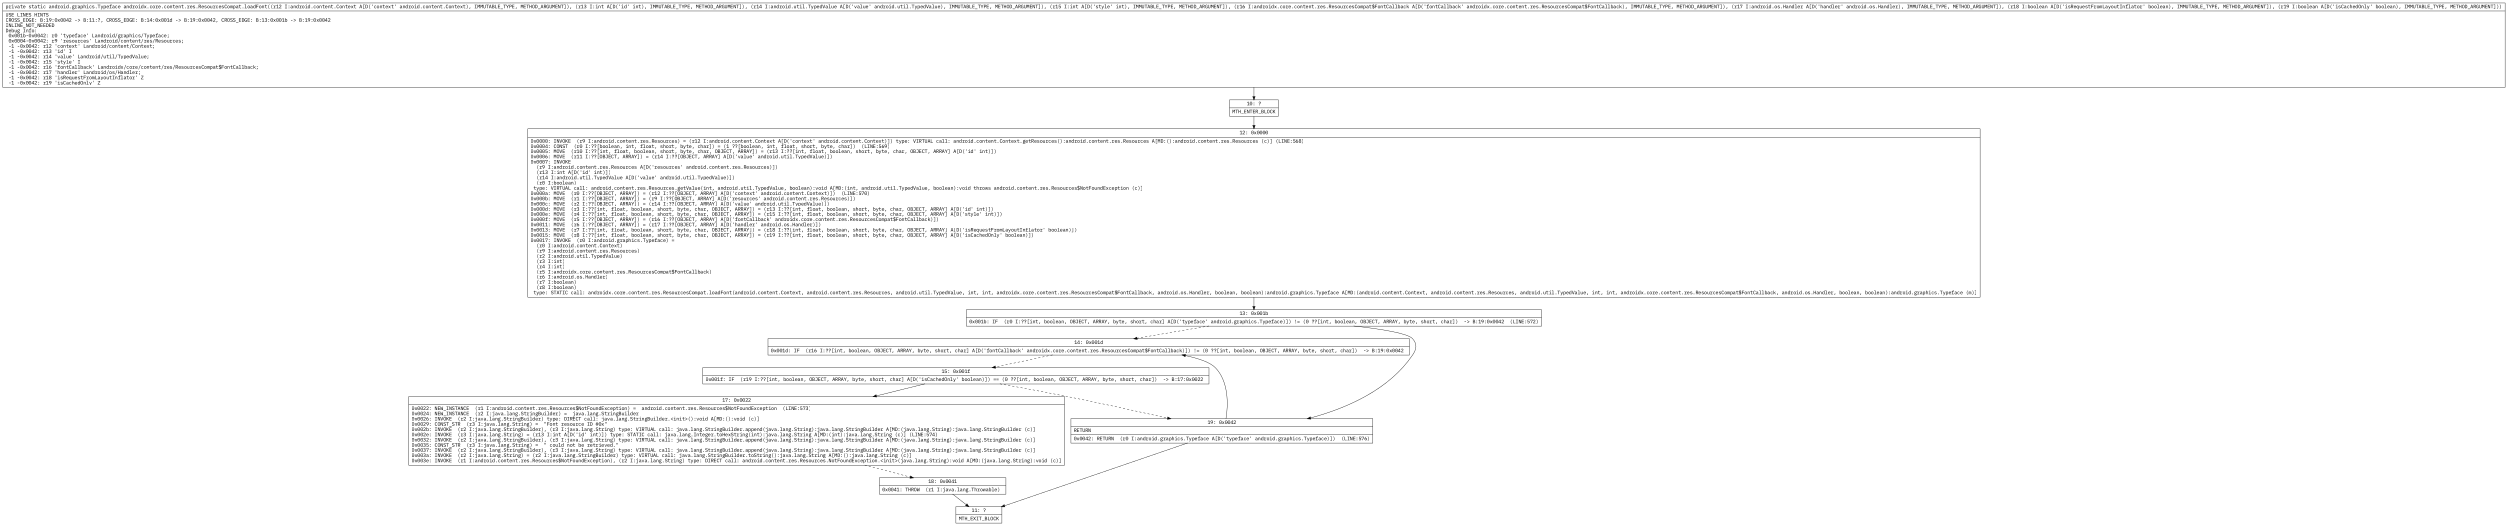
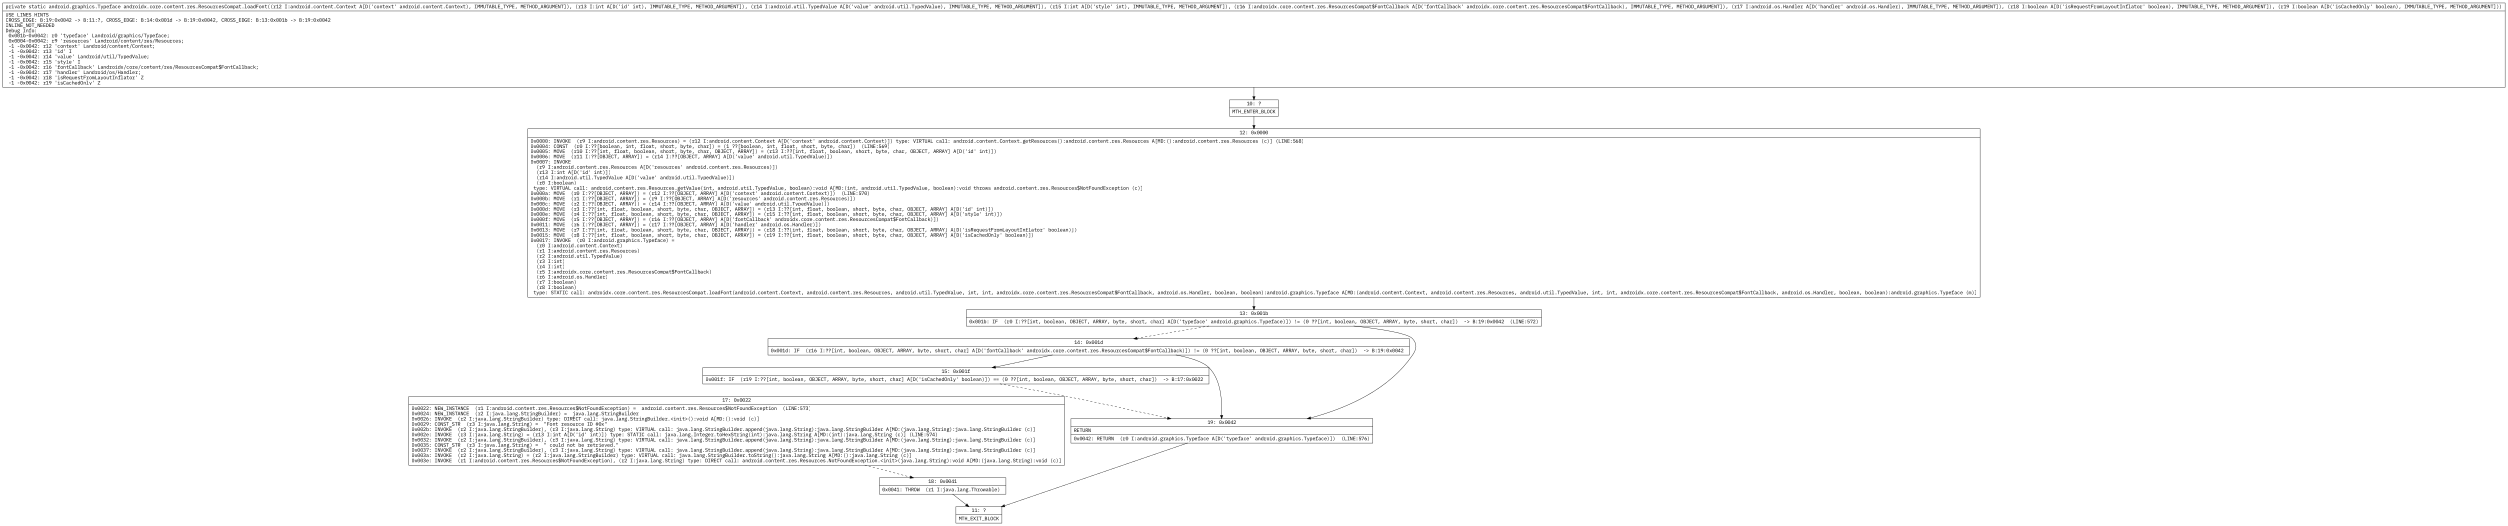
(585, 251) -> (585, 251)
(1024, 361) -> (1024, 361)
(1221, 376) -> (1213, 373)
(901, 390) -> none
